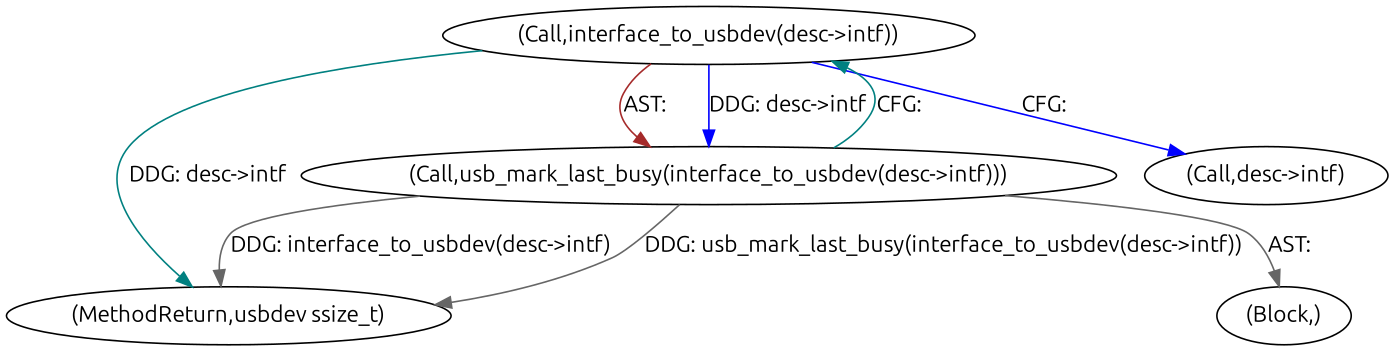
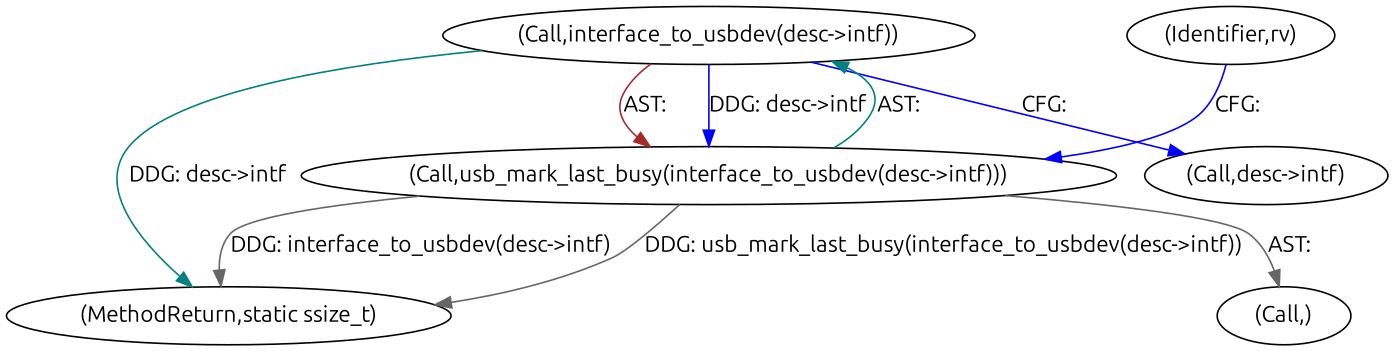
none -> (1231, 35)
(902, 106) -> (902, 106)
(229, 316) -> (229, 316)
(1284, 316) -> (1284, 316)
